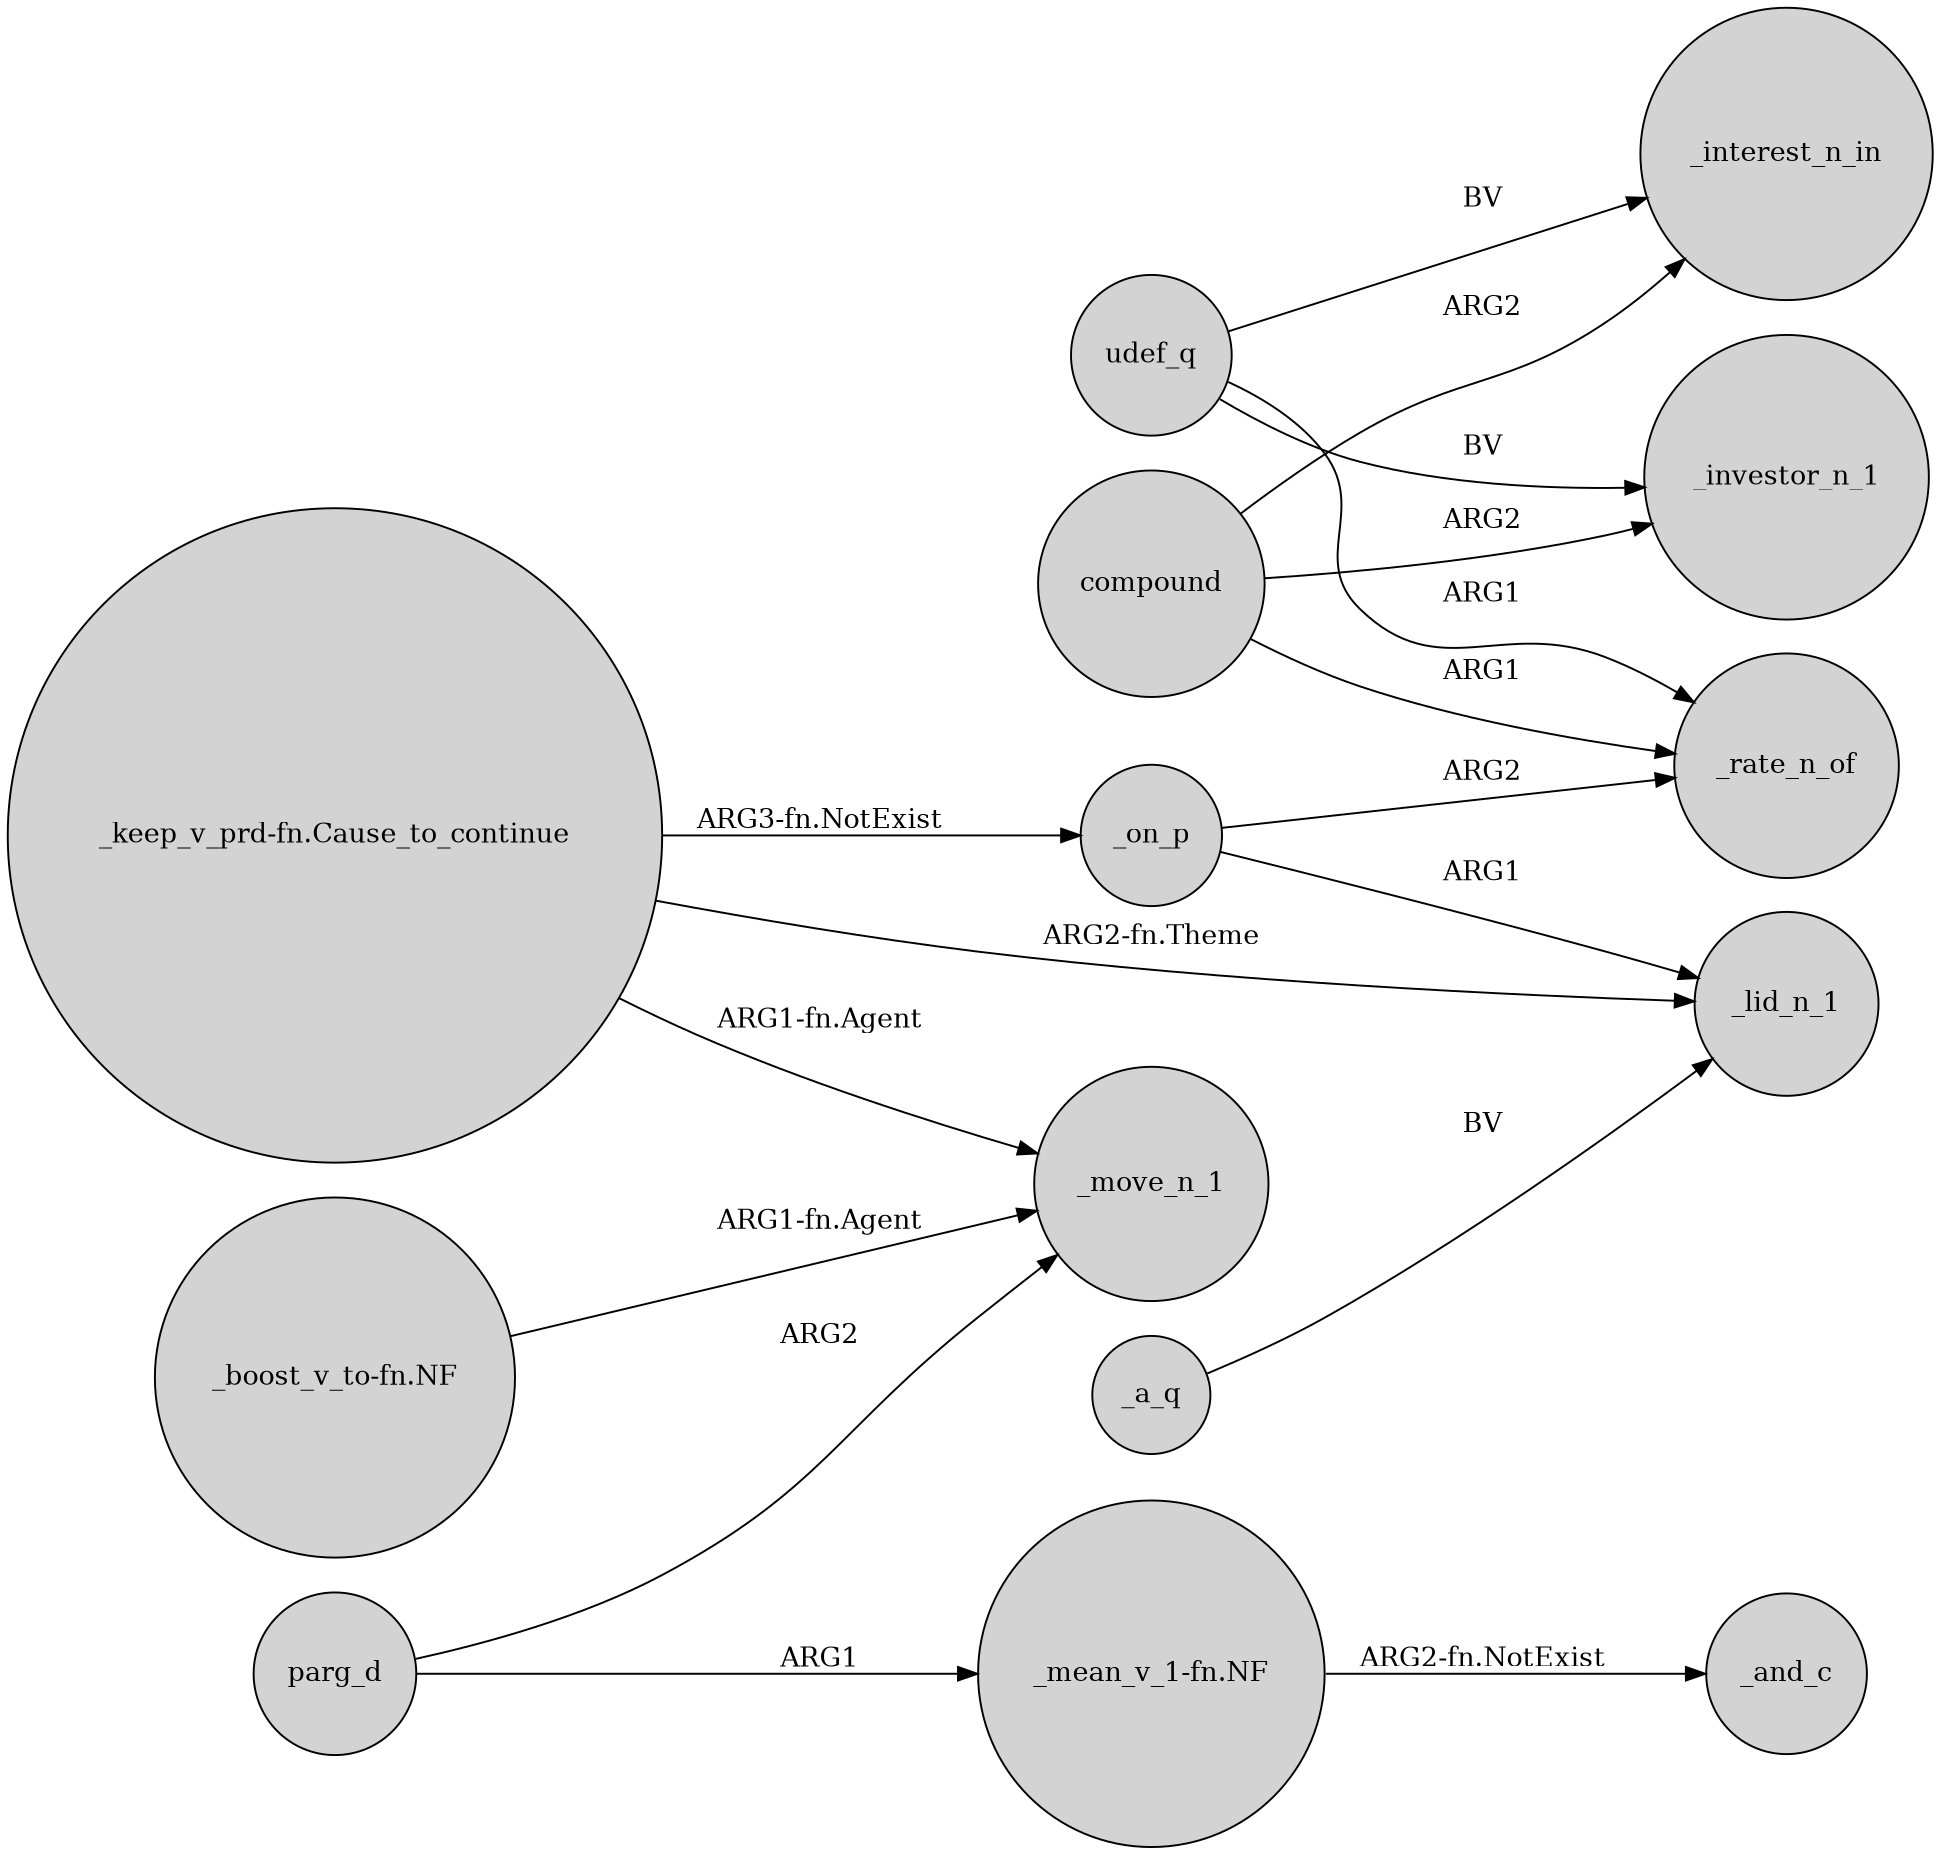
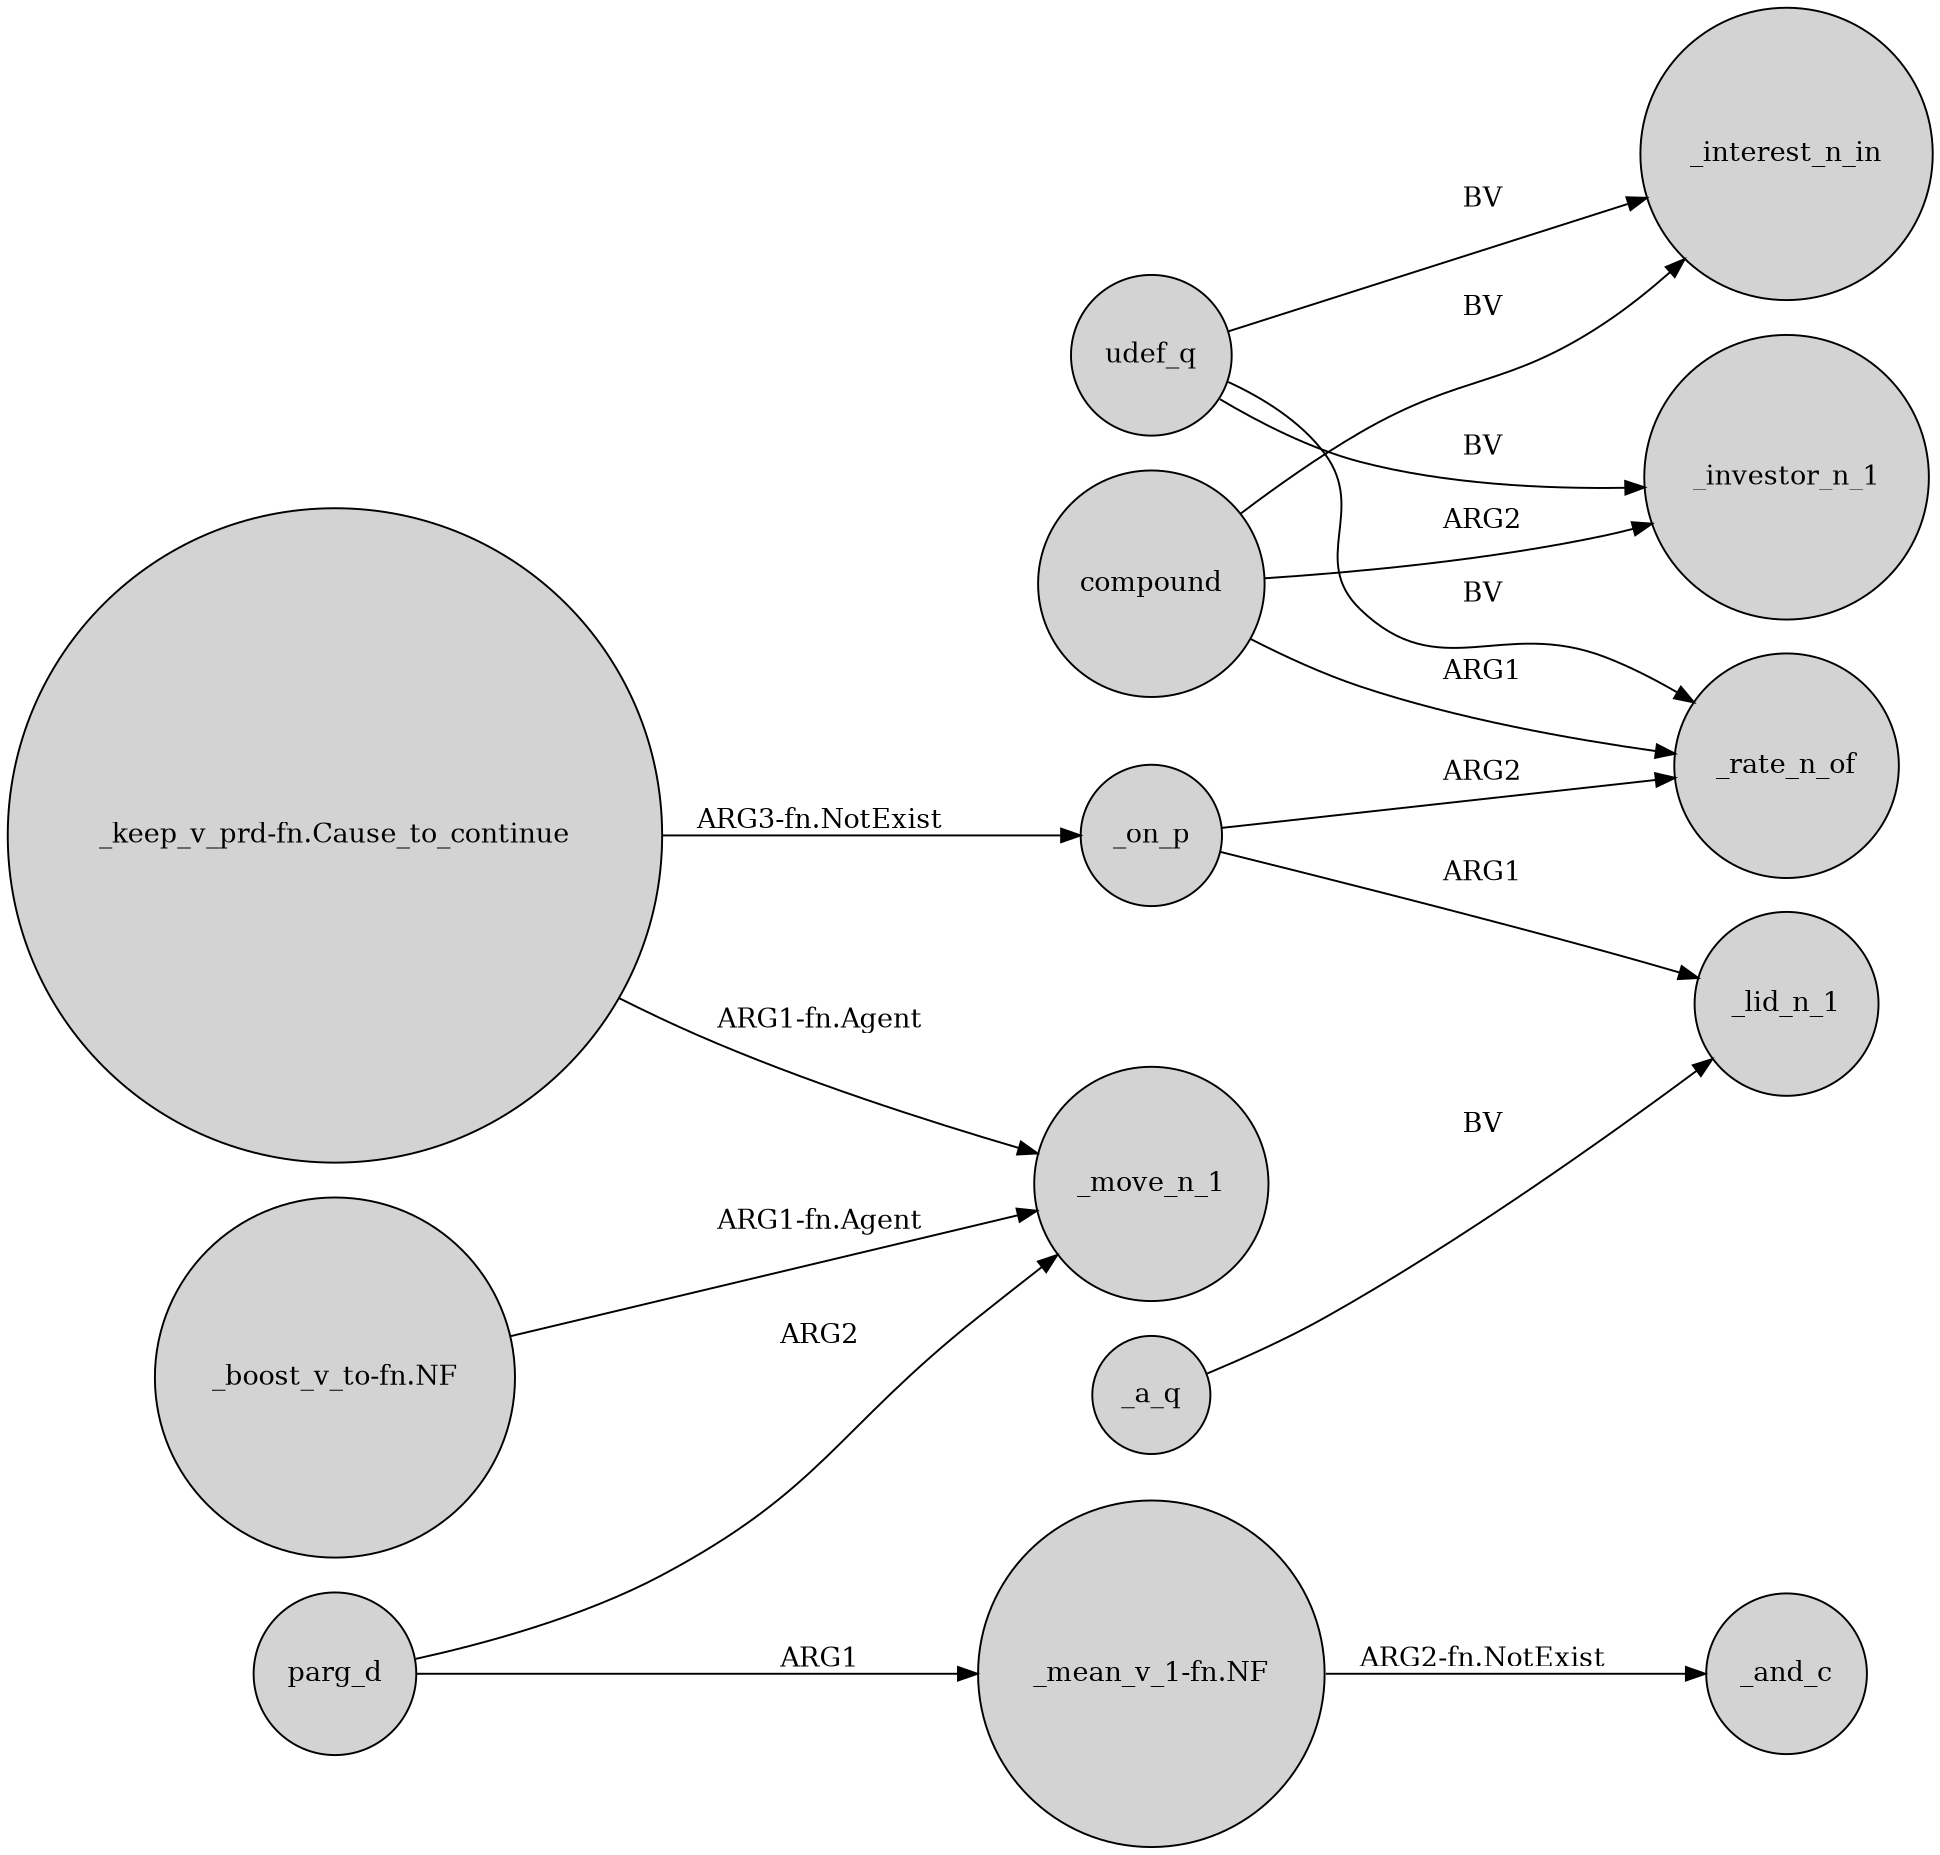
(1483, 308) -> (1483, 308)
(1483, 594) -> (1483, 594)
(1163, 971) -> none
